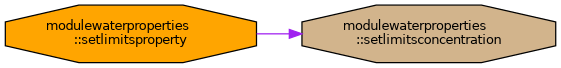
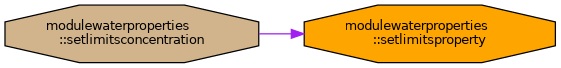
(273, 34) -> (275, 34)
